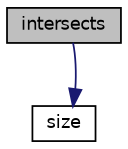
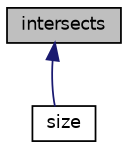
(76, 66) -> (52, 83)
